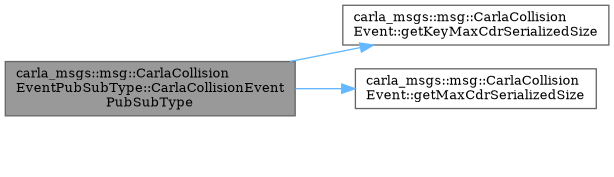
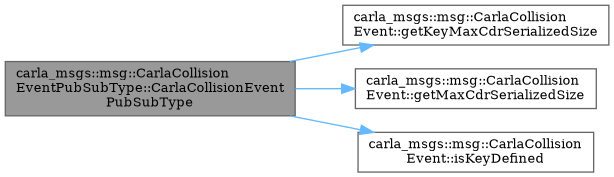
none -> (476, 152)
